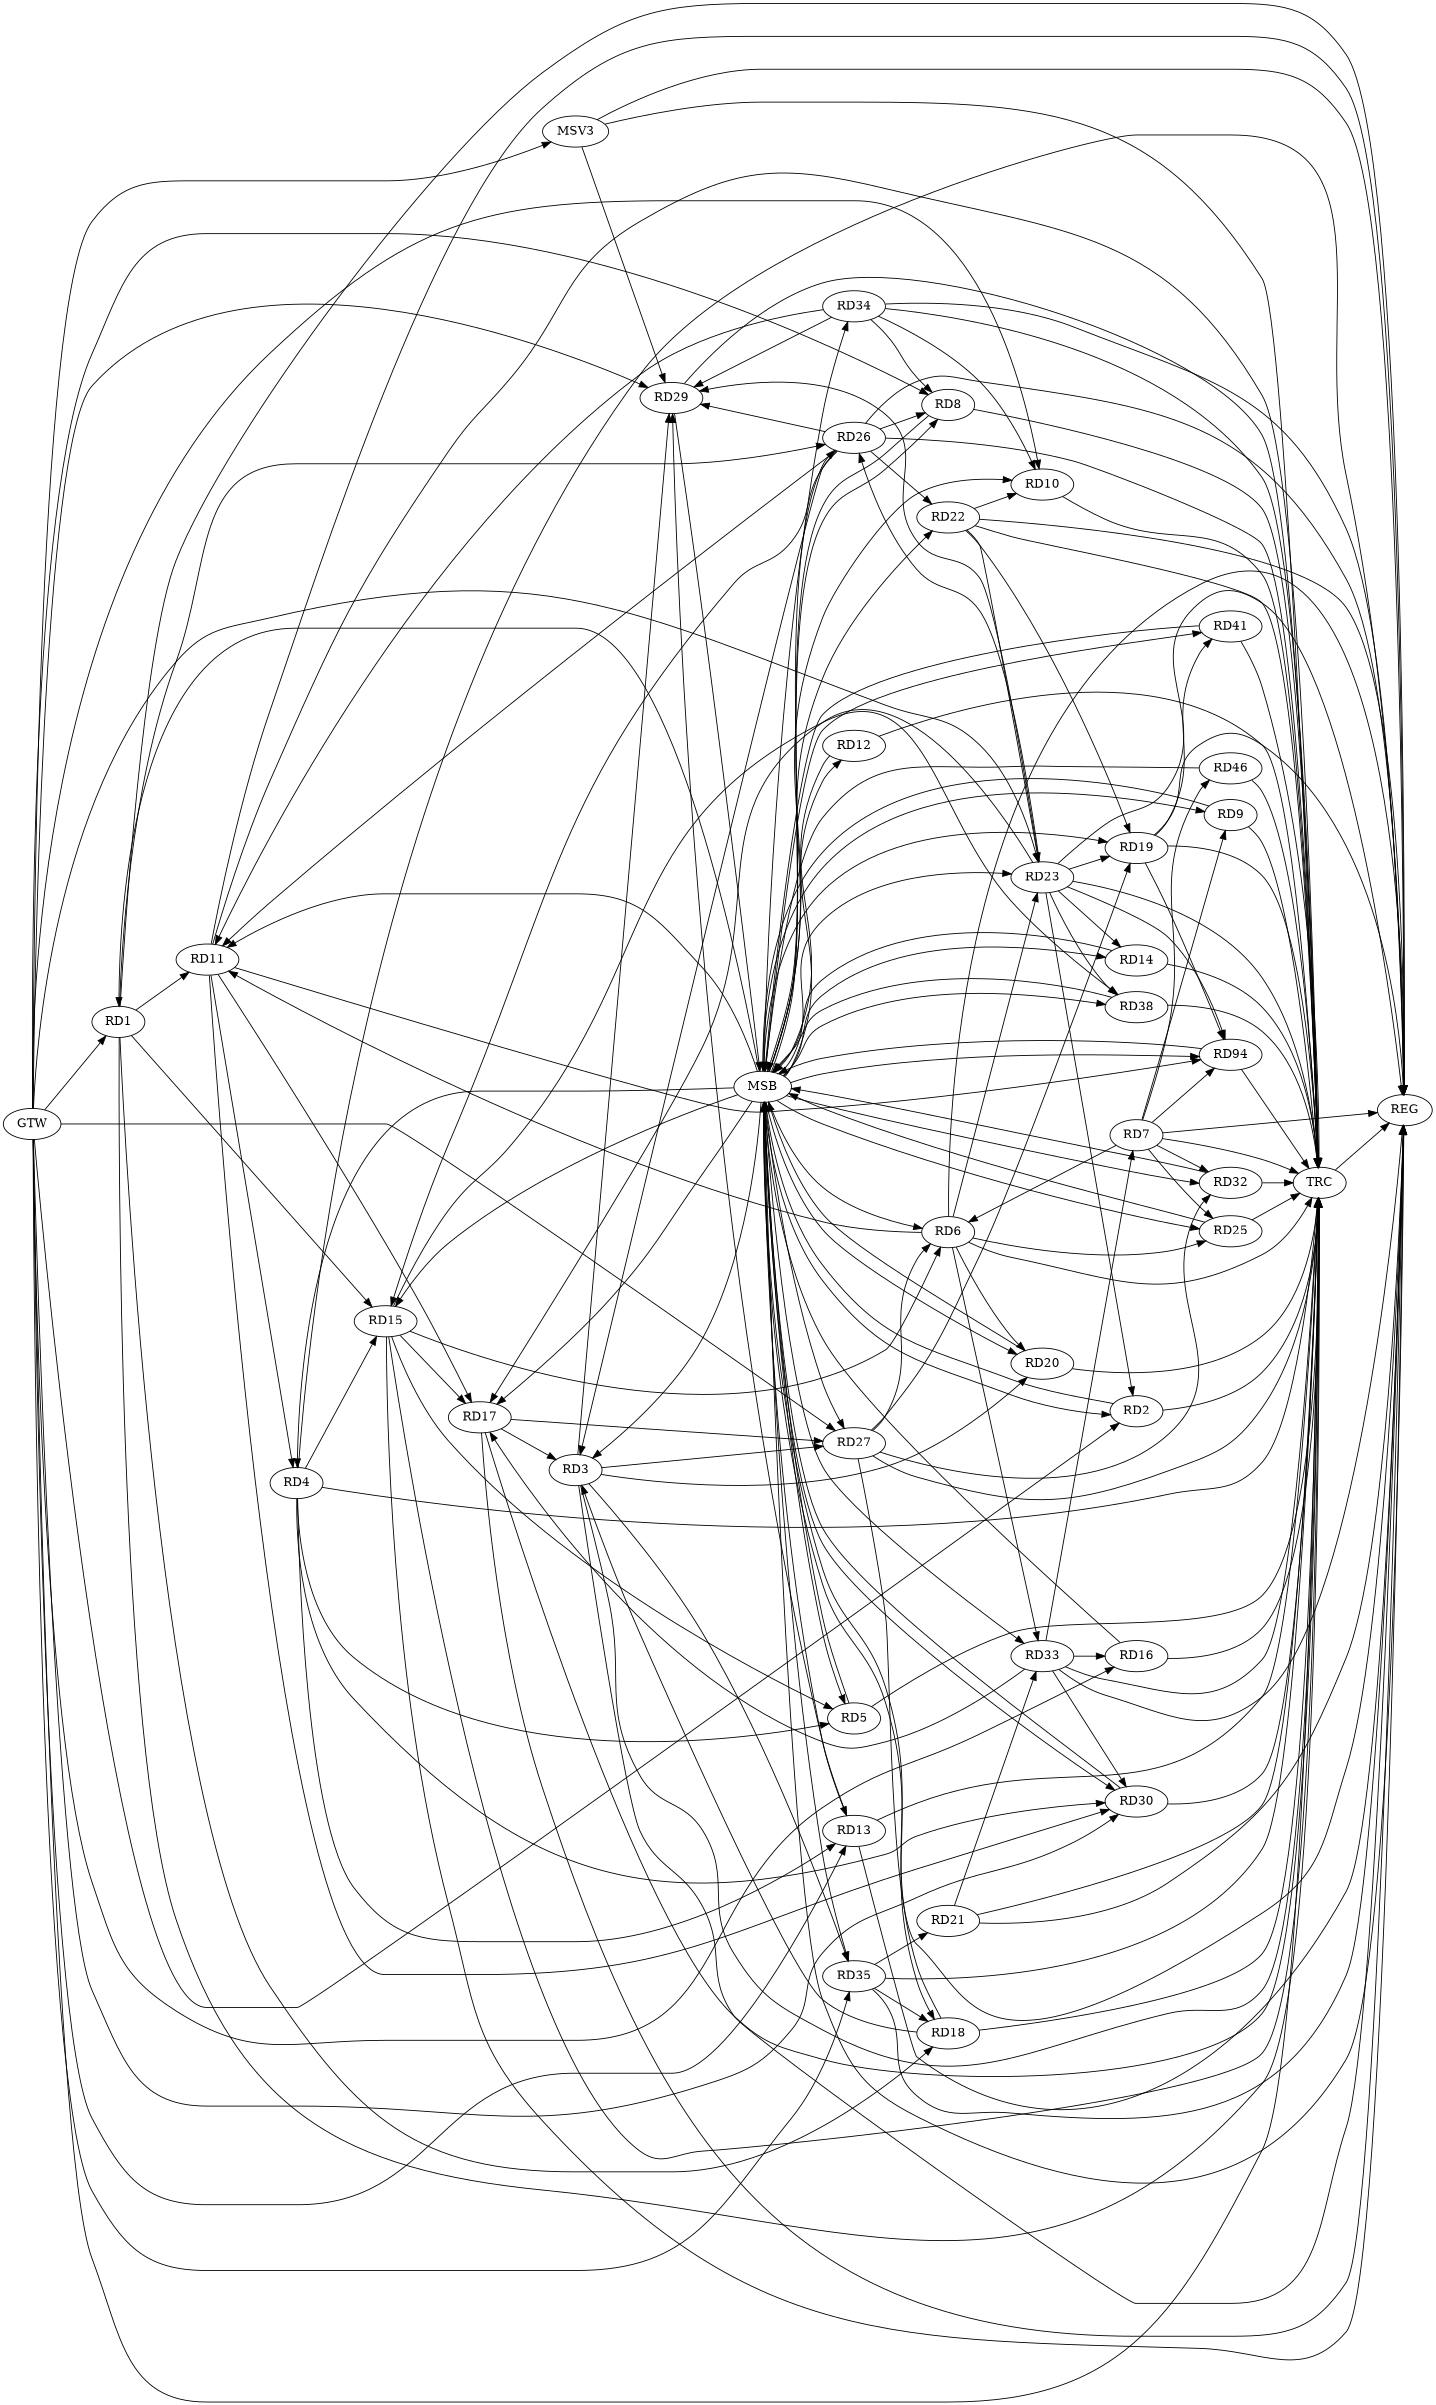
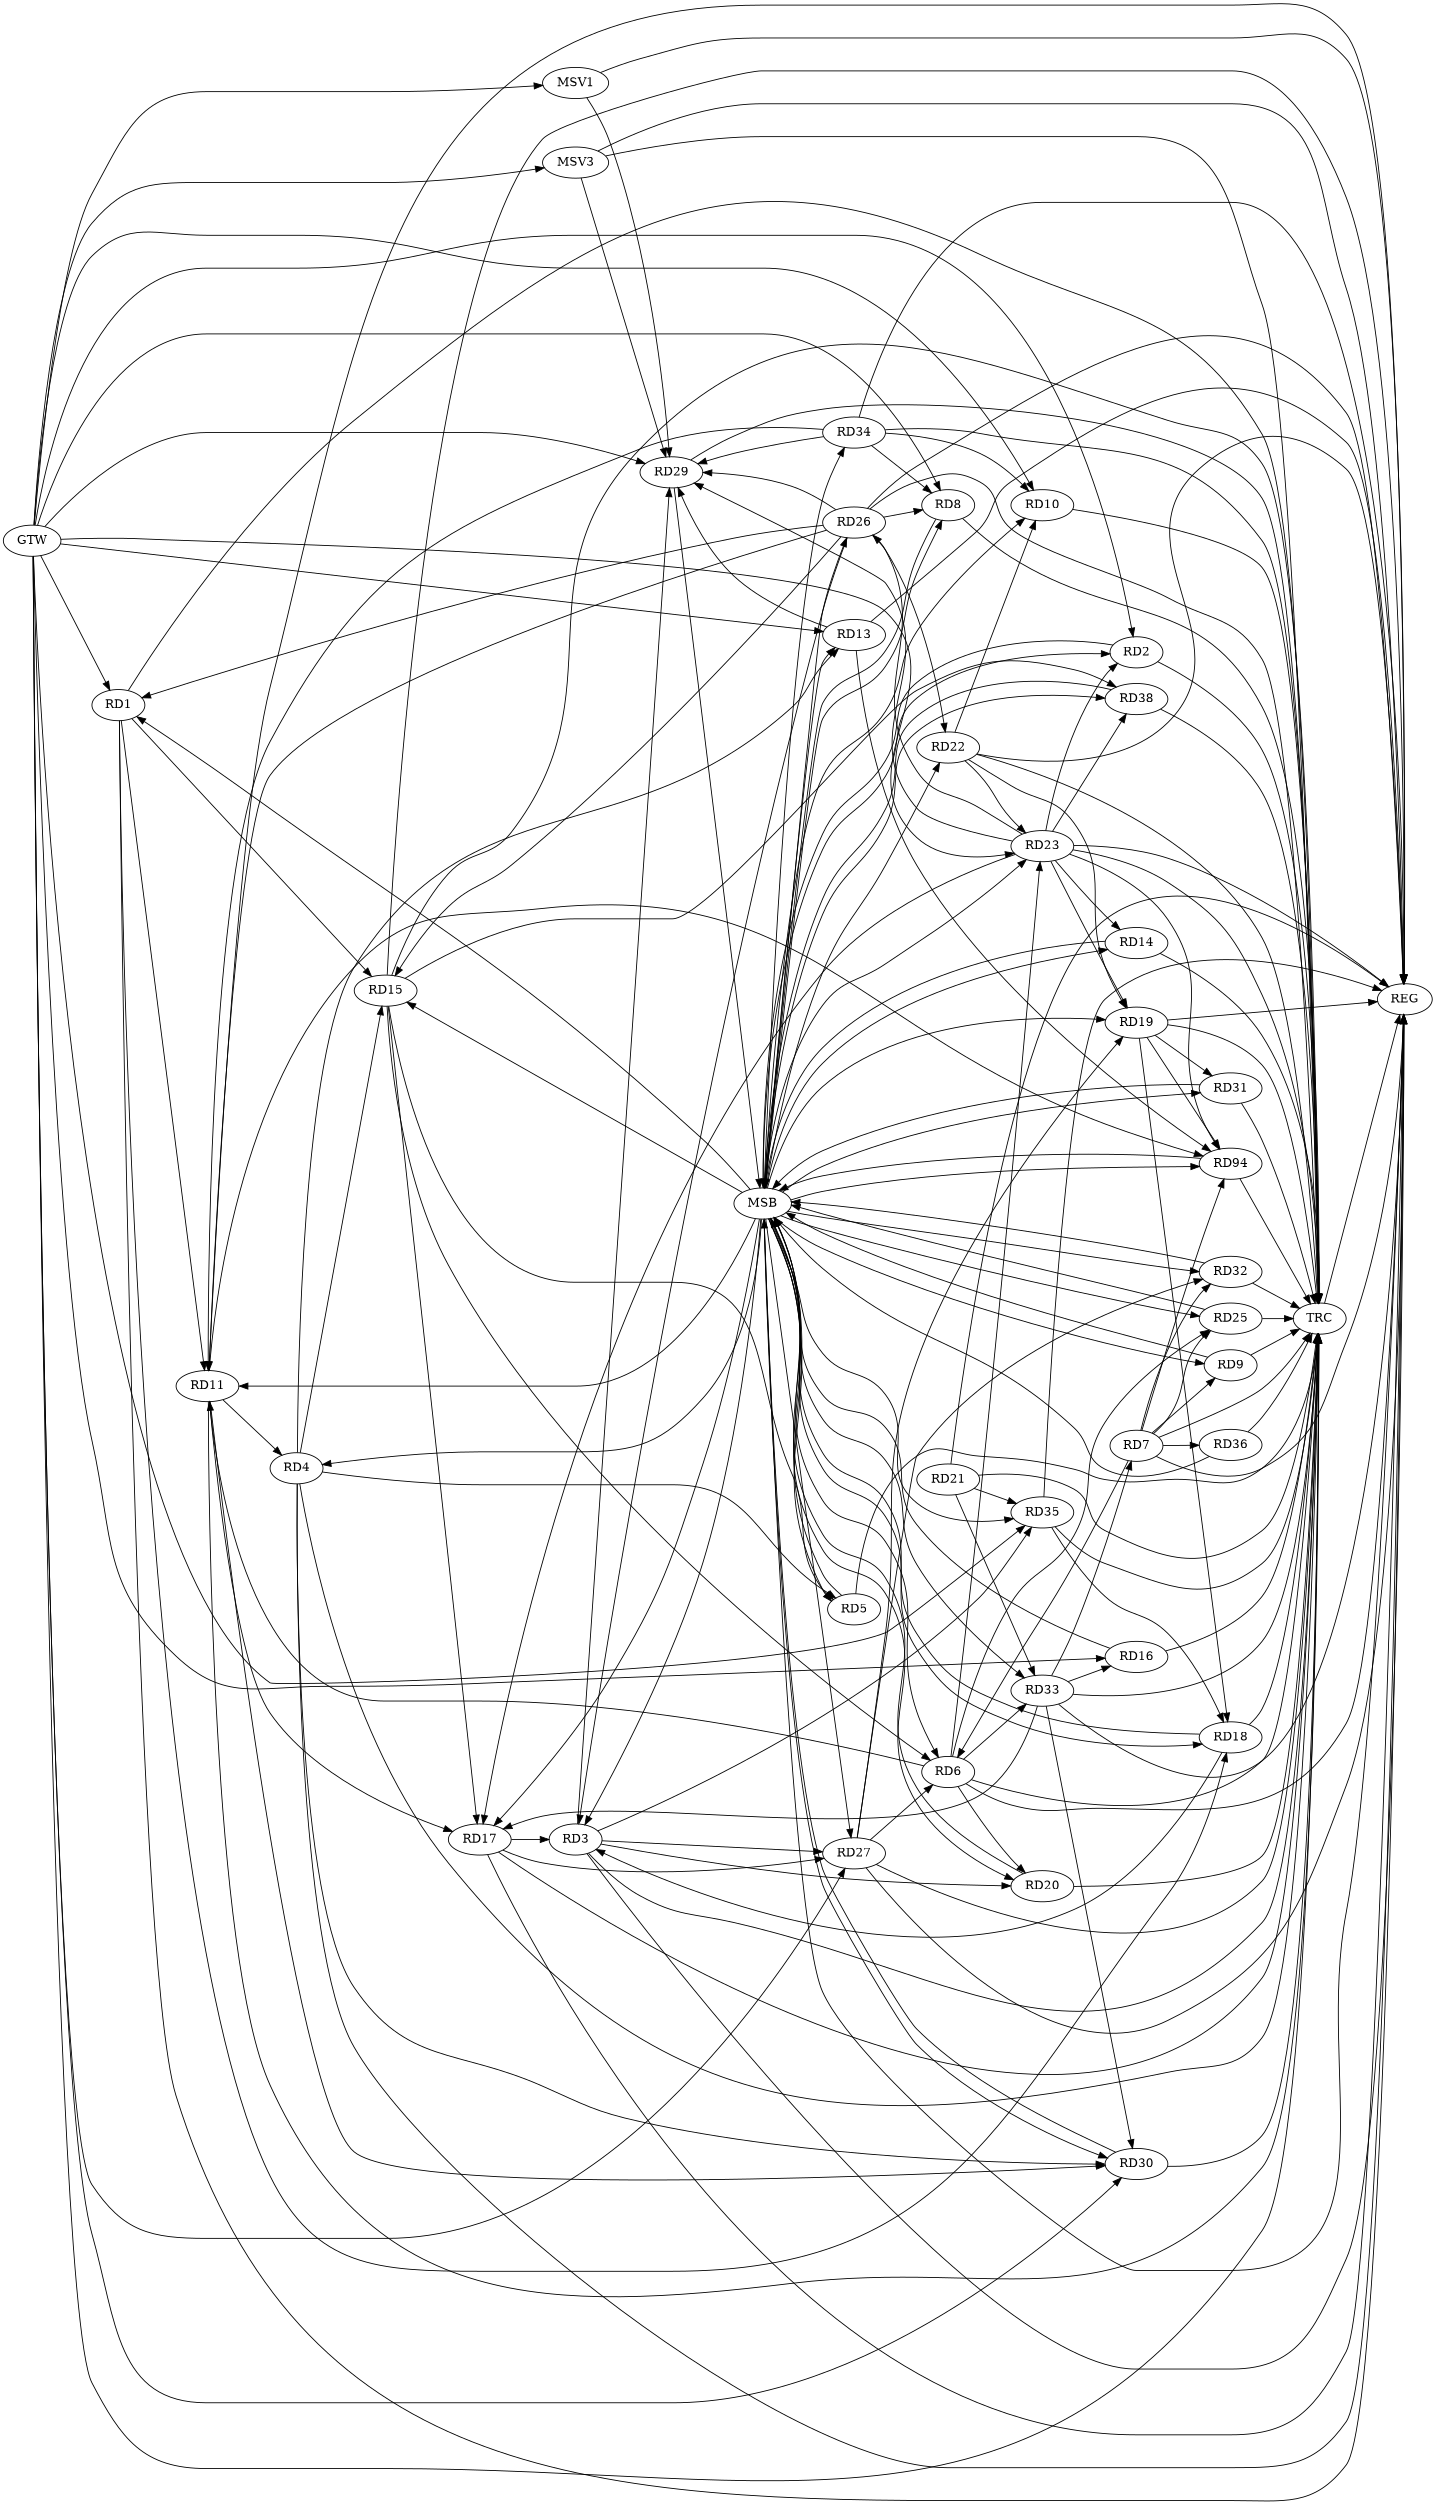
none -> (576, 83)
(256, 472) -> (467, 602)
(1231, 626) -> (1231, 1088)
(854, 746) -> none
(1231, 768) -> (1231, 1445)
none -> (1179, 1342)
(1275, 1660) -> (969, 938)
(897, 1951) -> (991, 1495)
